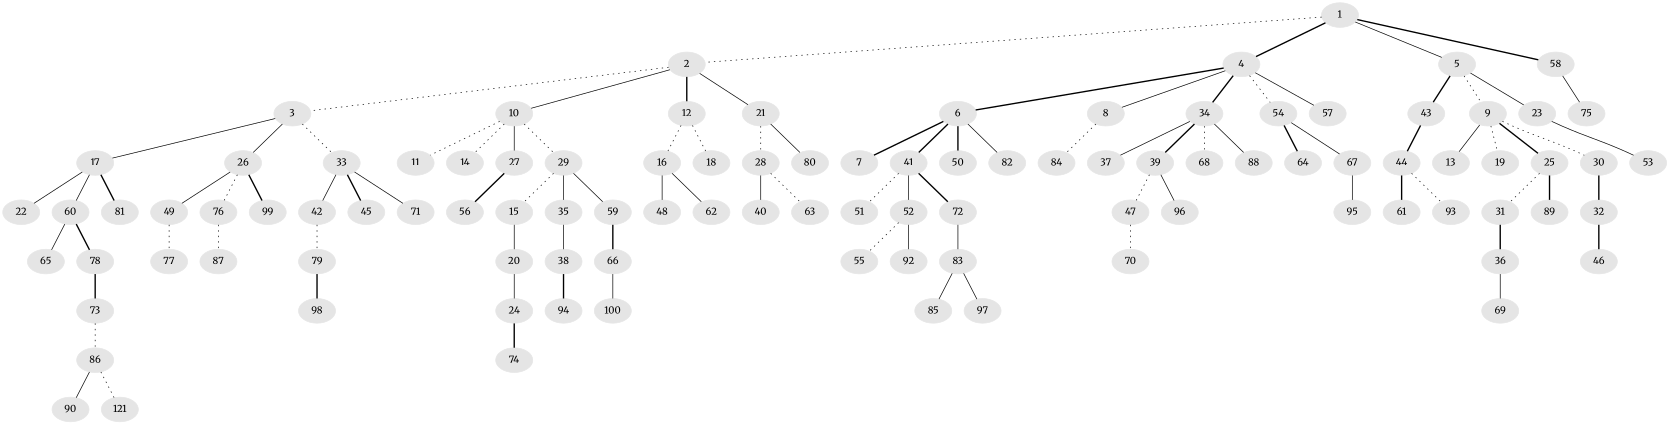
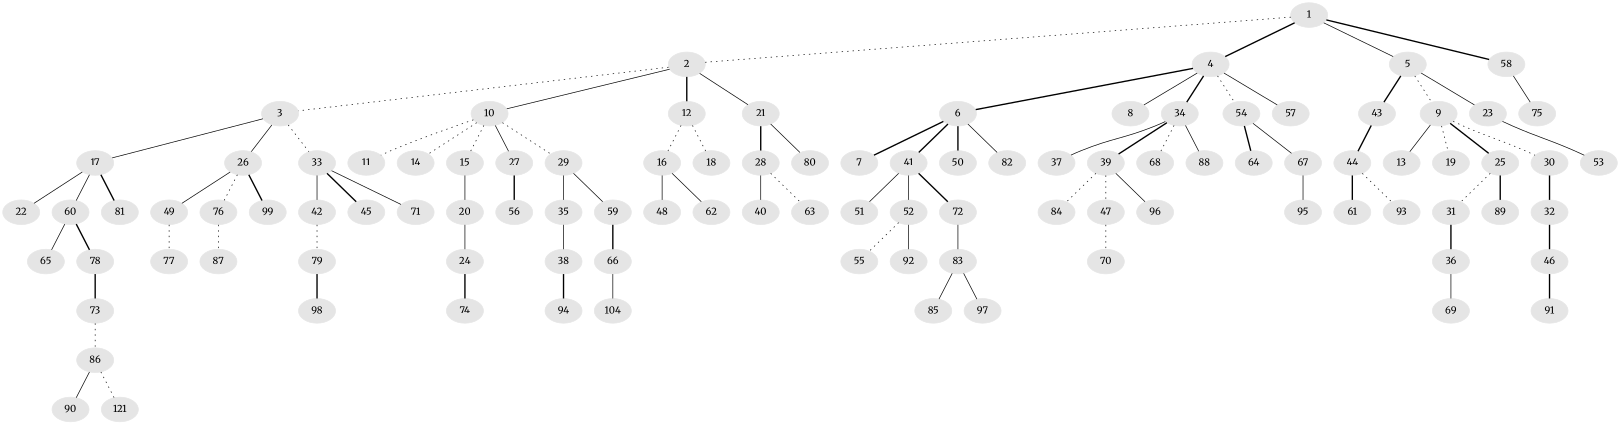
(761, 138) -> (761, 138)
(1081, 138) -> (1081, 188)
(539, 188) -> (477, 138)
(884, 188) -> (884, 188)
(613, 311) -> (613, 311)
none -> (1550, 311)
